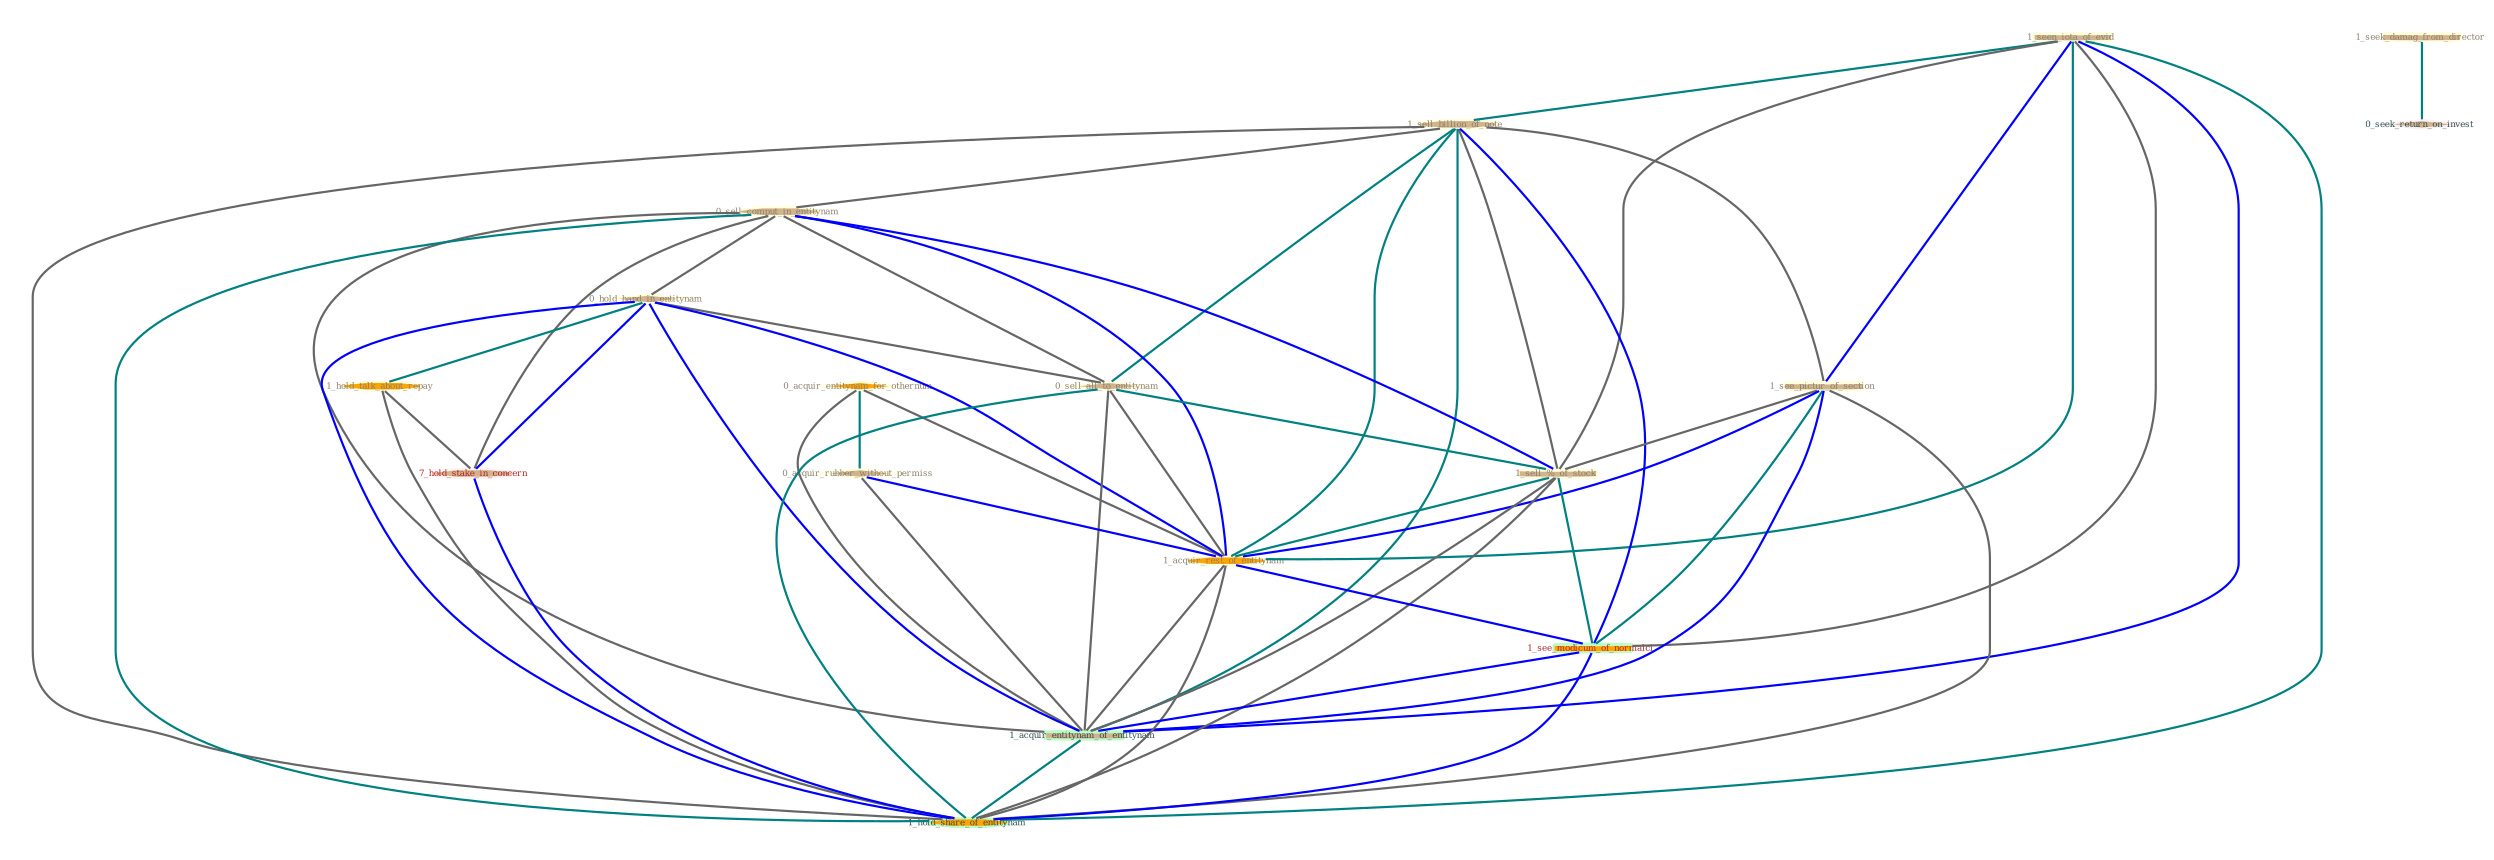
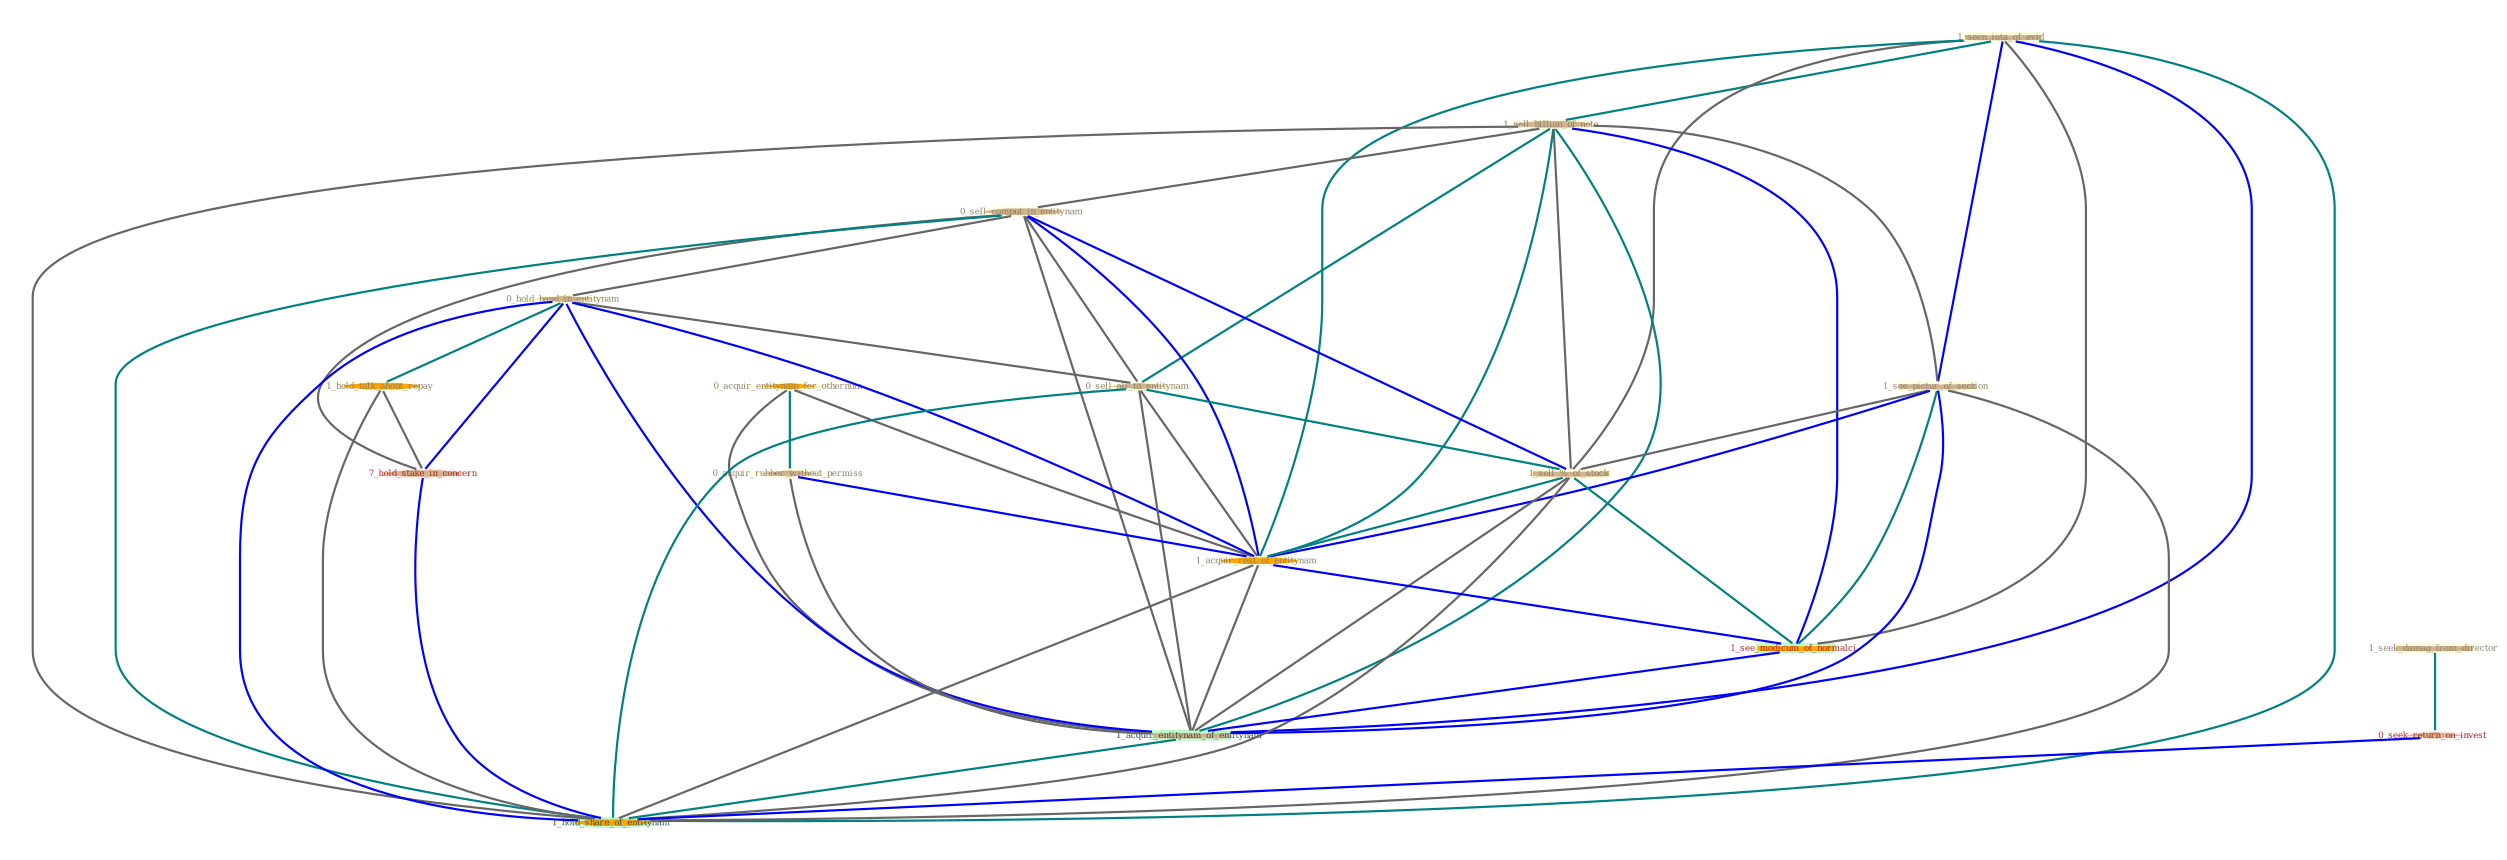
(2422, 124) -> (2435, 735)
(1445, 766) -> (1485, 781)
